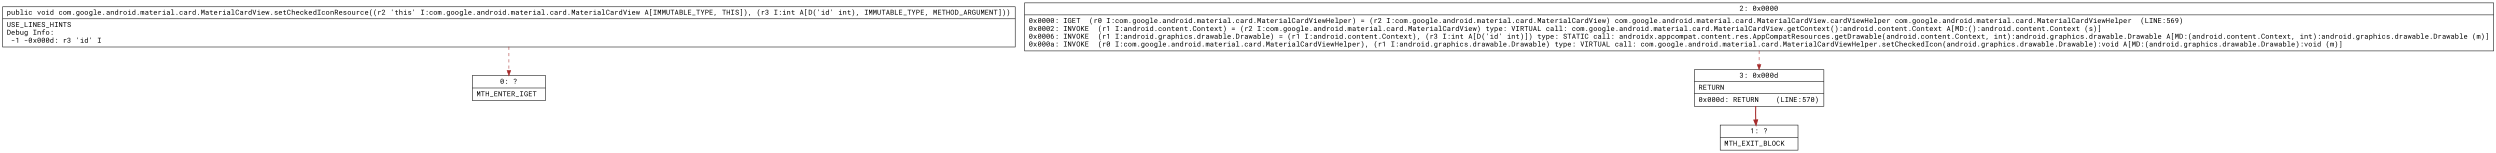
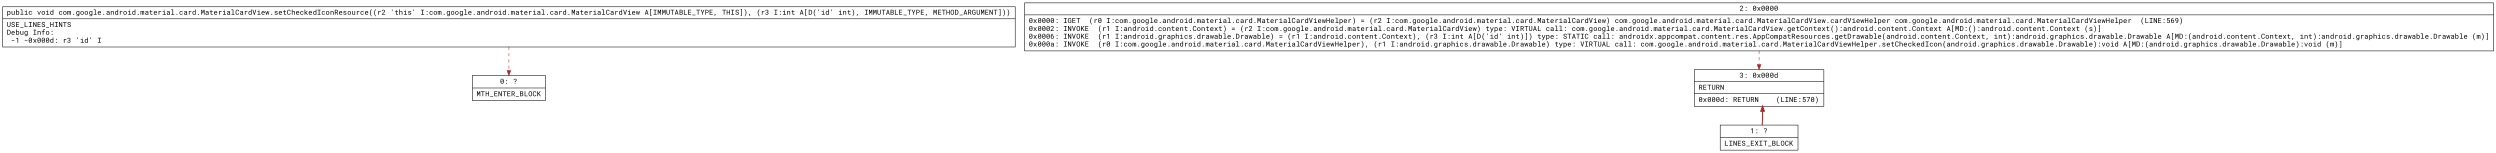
(507, 94) -> (509, 94)
(1756, 113) -> (1763, 118)
(1755, 144) -> (1759, 144)
